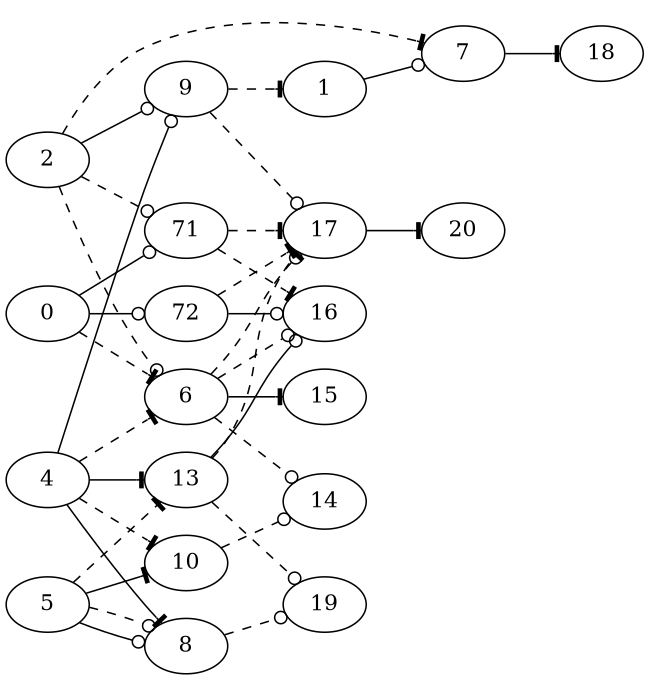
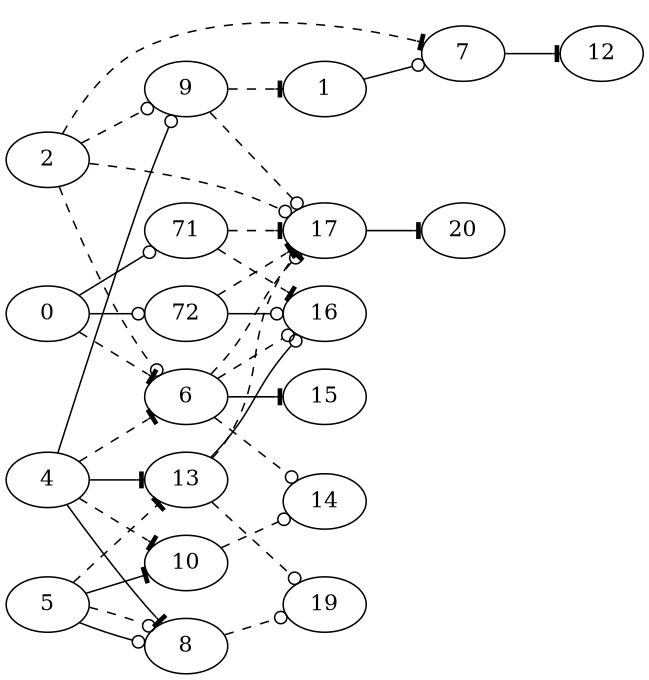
(602, 54) -> (602, 54)
(112, 127) -> (112, 127)
(112, 192) -> (186, 179)
